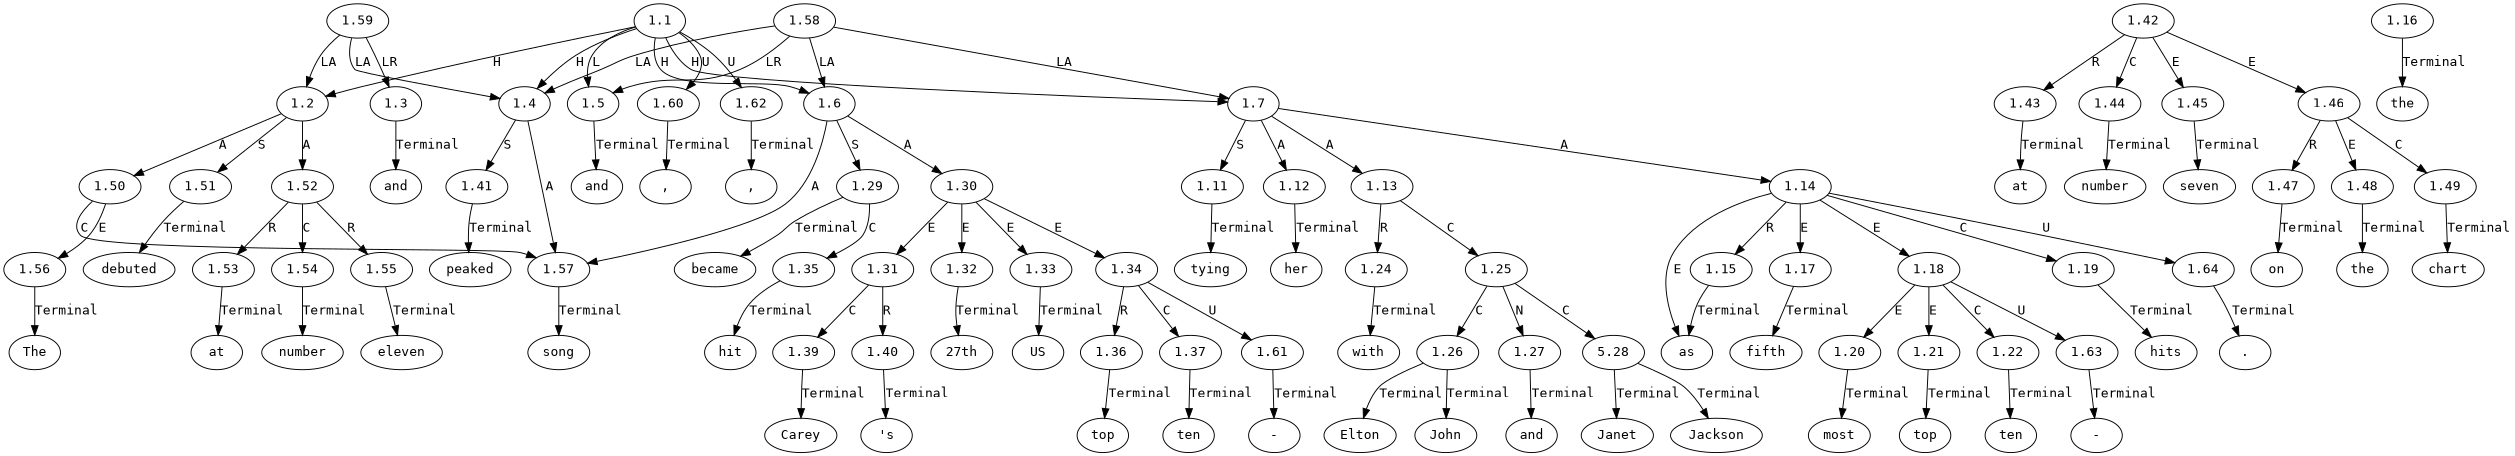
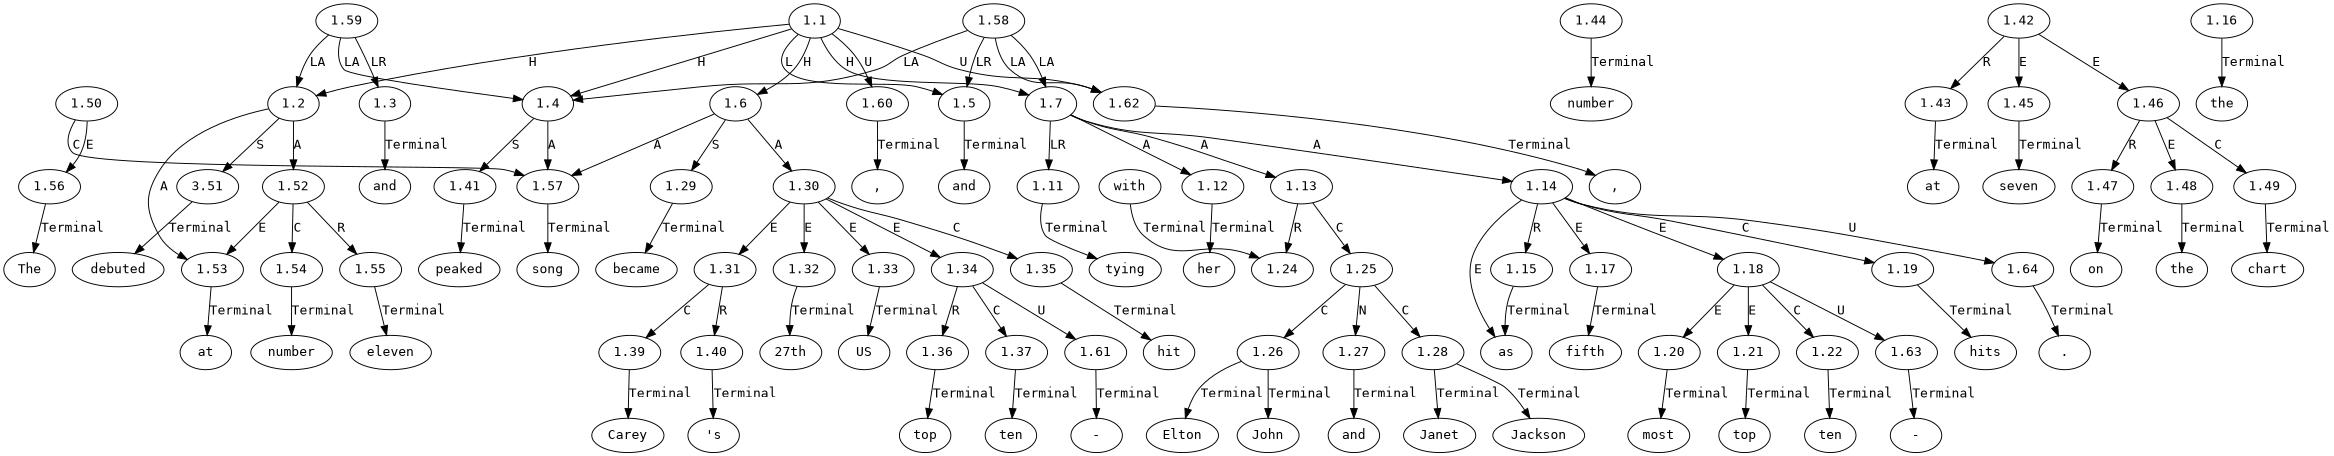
(816, 58) -> (1011, 70)
(2128, 58) -> none
(212, 143) -> (173, 154)
(1241, 145) -> (1058, 145)
(201, 187) -> (208, 187)
(272, 228) -> (262, 228)
(863, 236) -> (919, 225)
(1373, 306) -> (1178, 251)
(1614, 353) -> (1433, 353)
